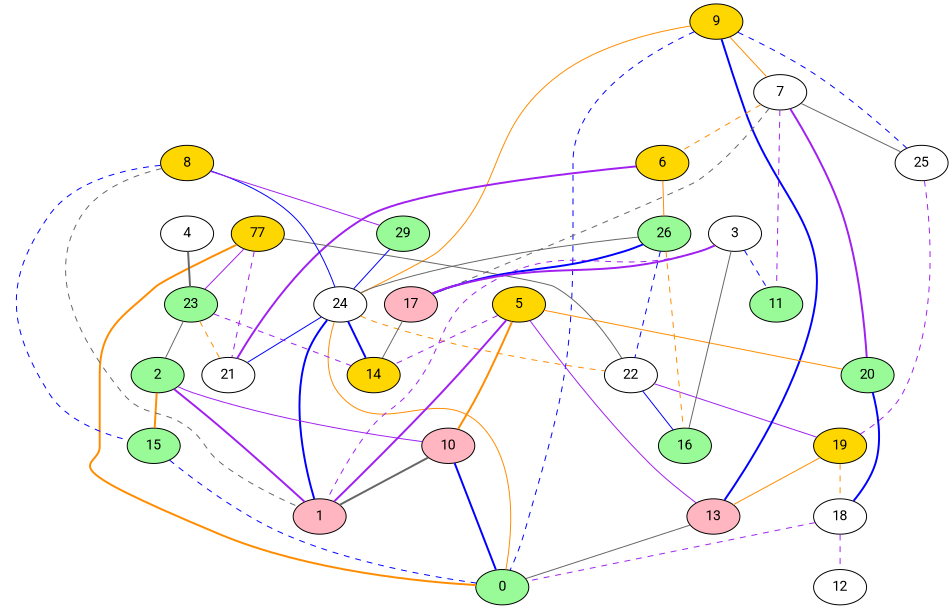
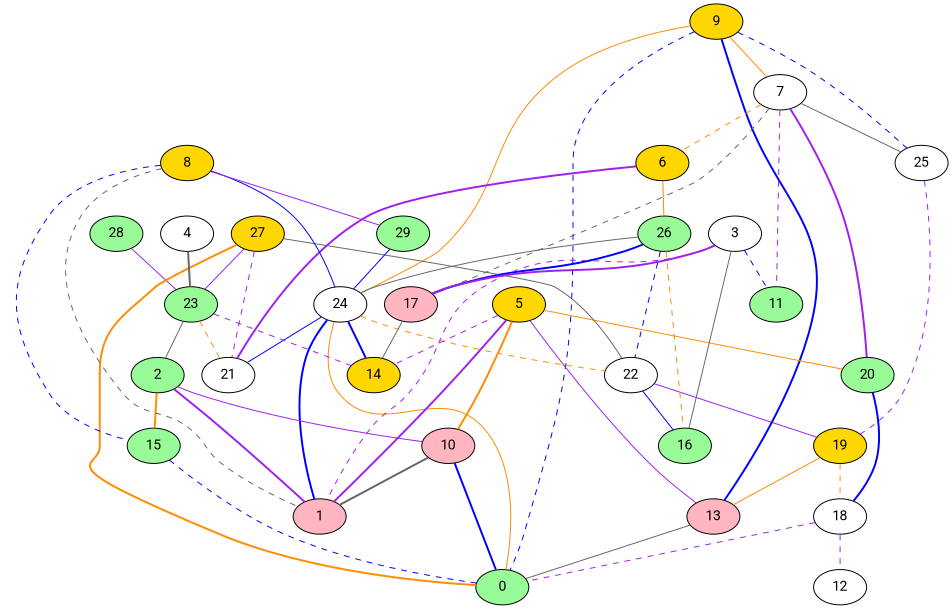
none -> (116, 234)
(258, 234) -> (258, 234)
